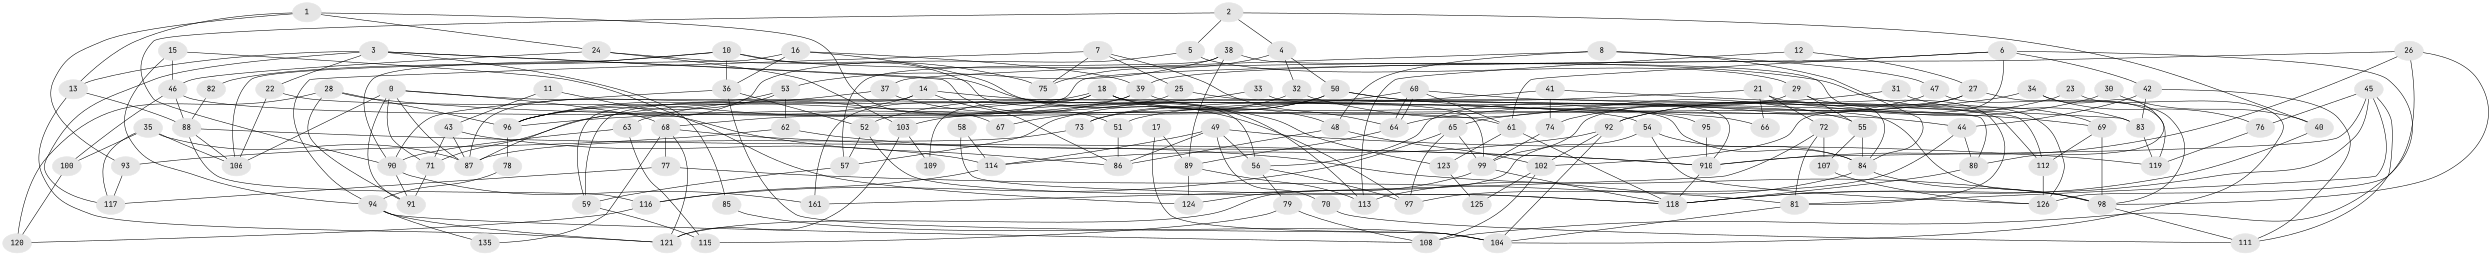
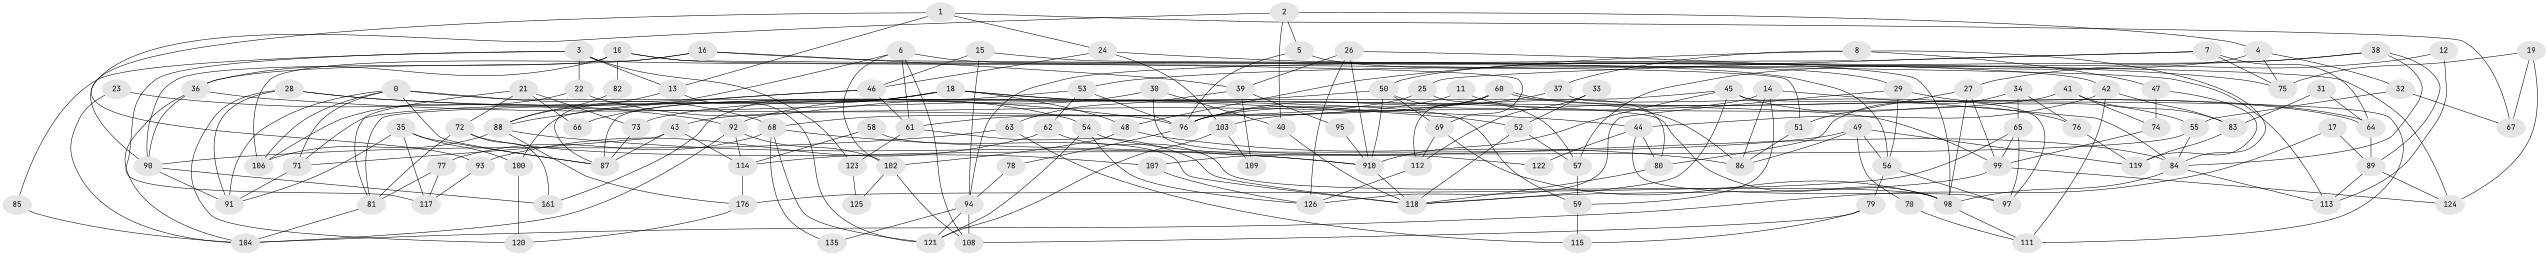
none -> (2531, 51)
(190, 147) -> (320, 174)
none -> (1539, 166)
(646, 205) -> (743, 205)
